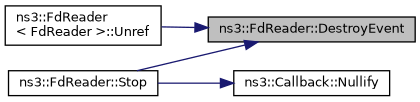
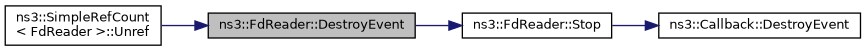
(83, 26) -> (83, 26)
(191, 58) -> (432, 26)
(312, 83) -> (760, 26)
